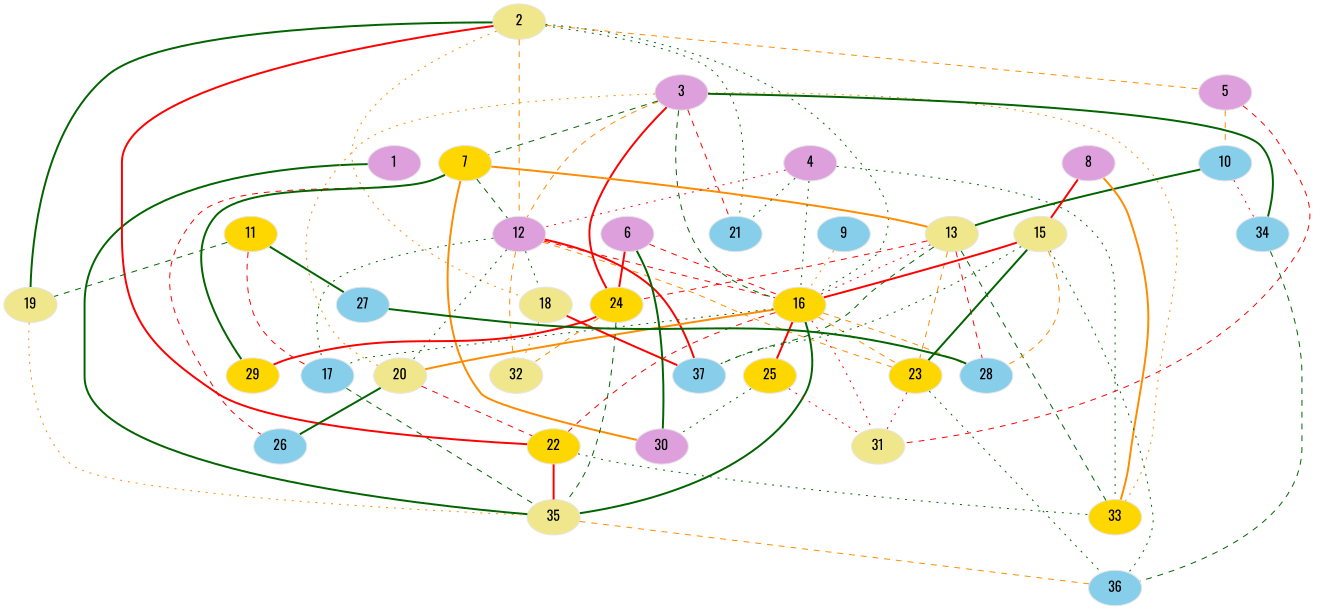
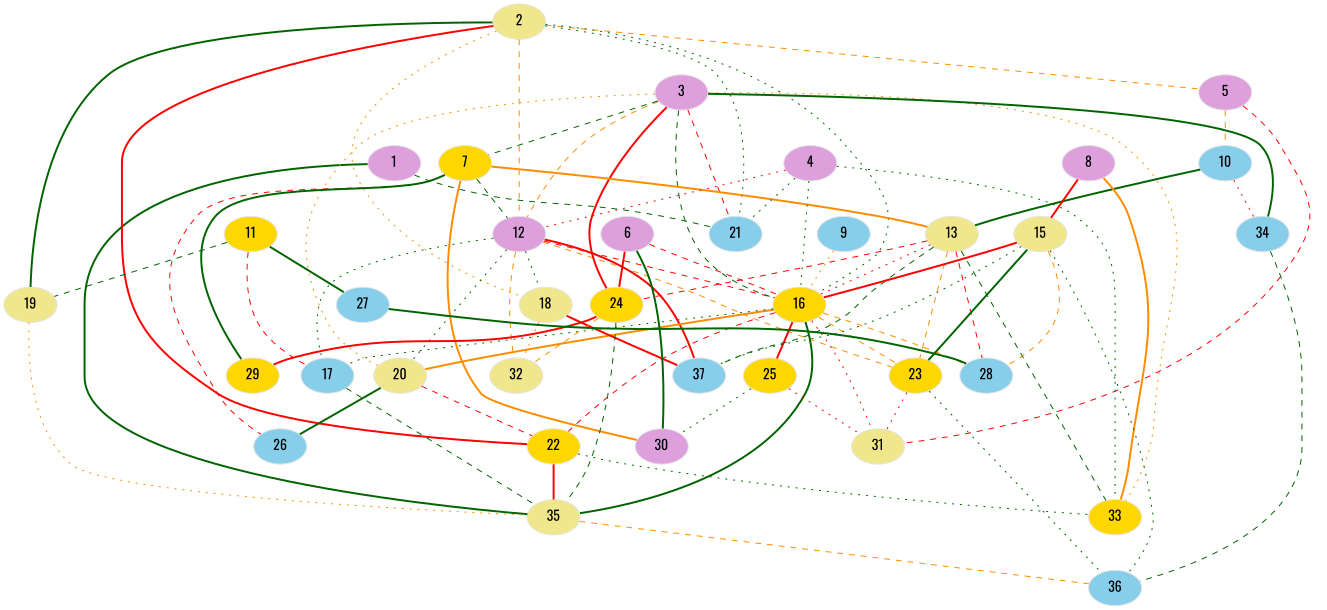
none -> (562, 204)
